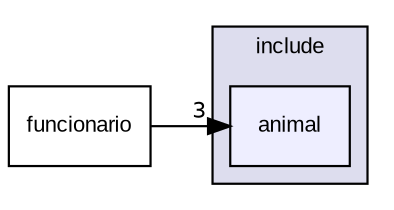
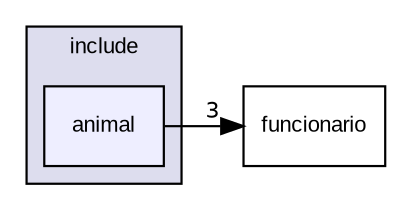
(180, 126) -> (195, 126)
